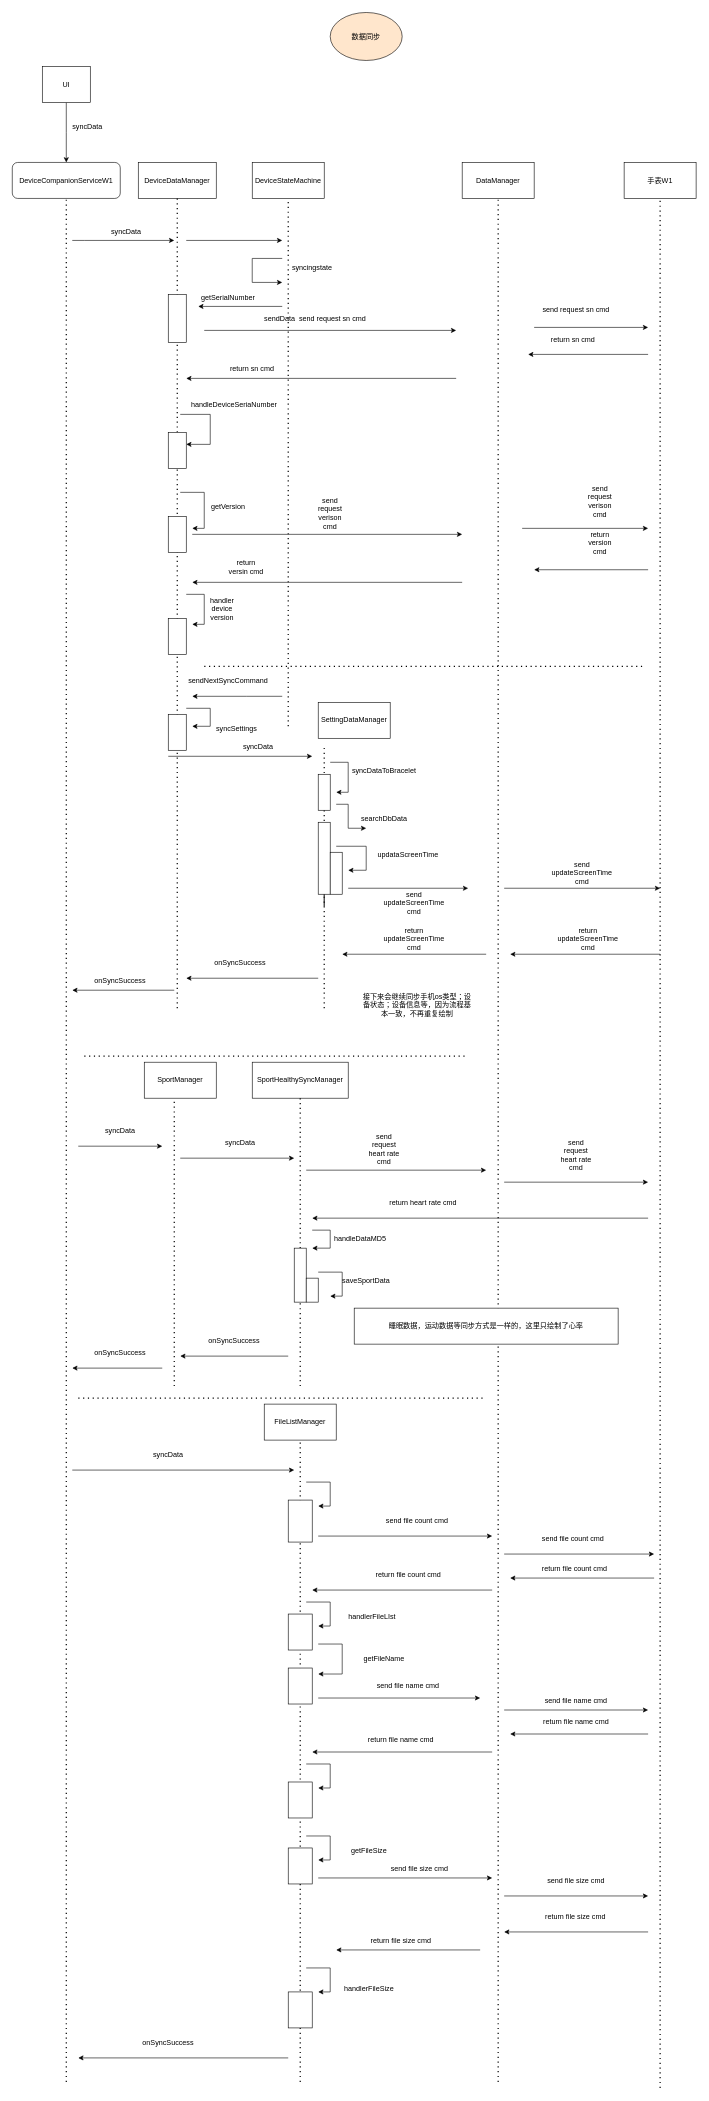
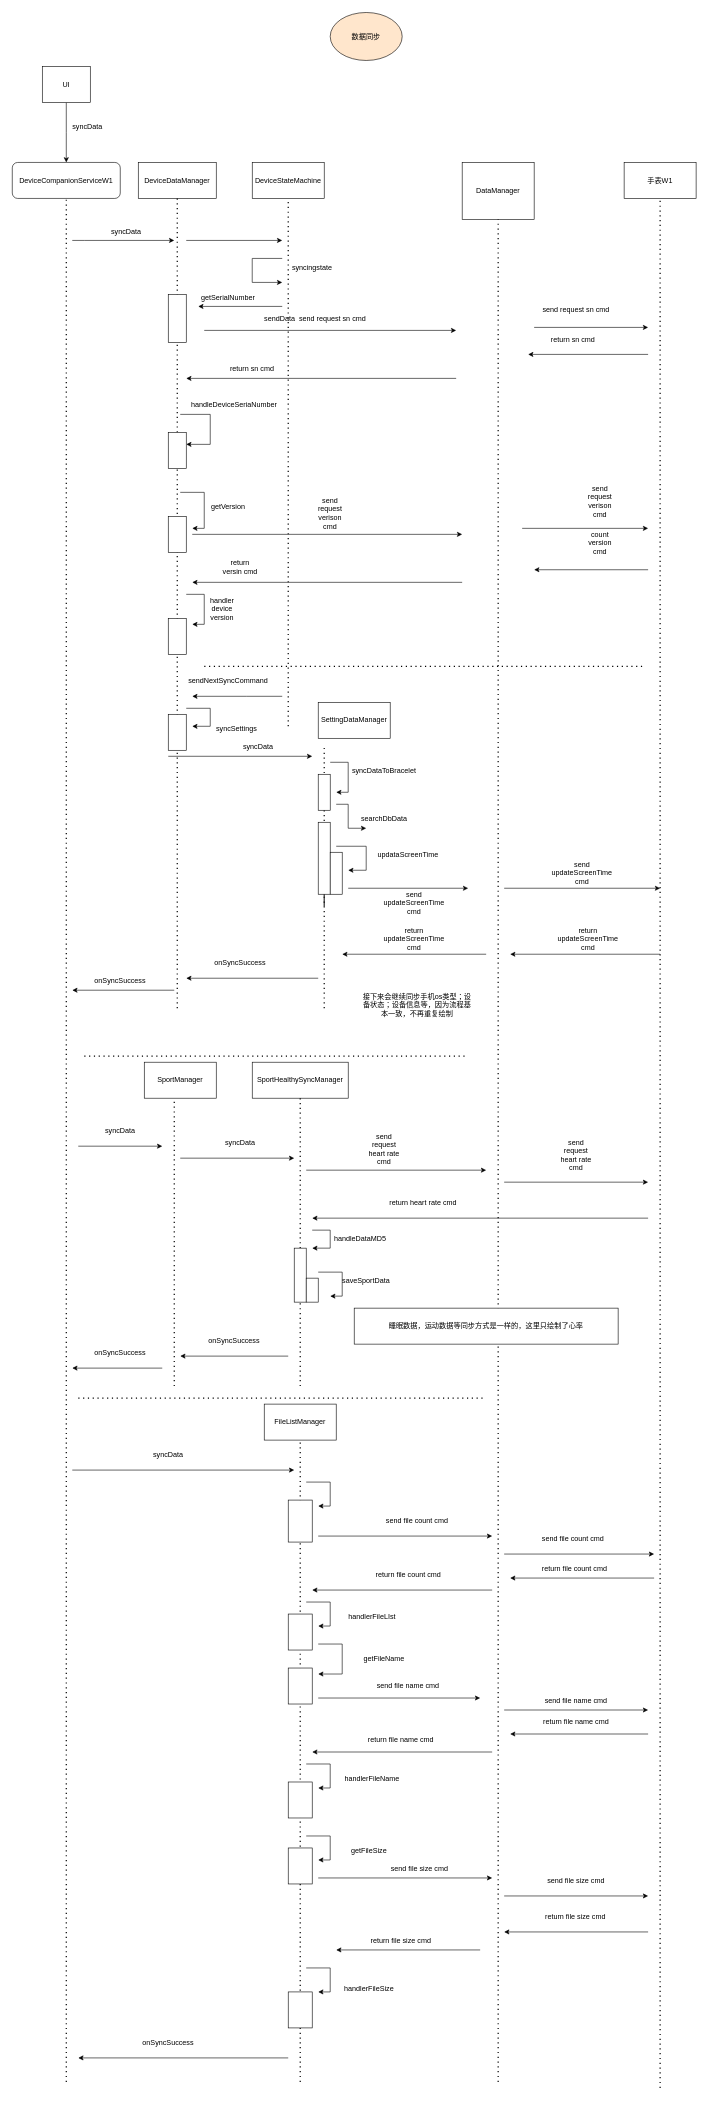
(498, 180) -> (498, 191)
(600, 543) -> (600, 543)
(246, 567) -> (240, 567)
none -> (372, 1779)
